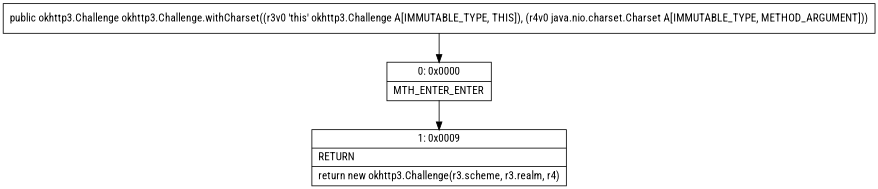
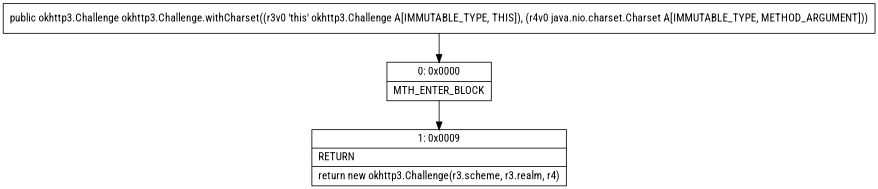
(439, 91) -> (439, 91)
